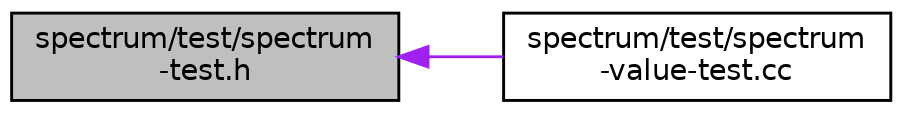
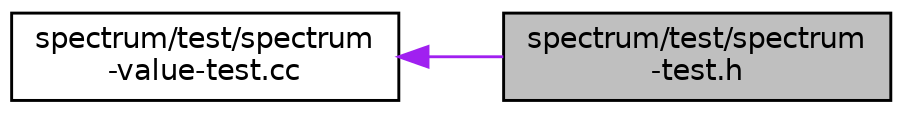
(466, 57) -> (466, 57)
